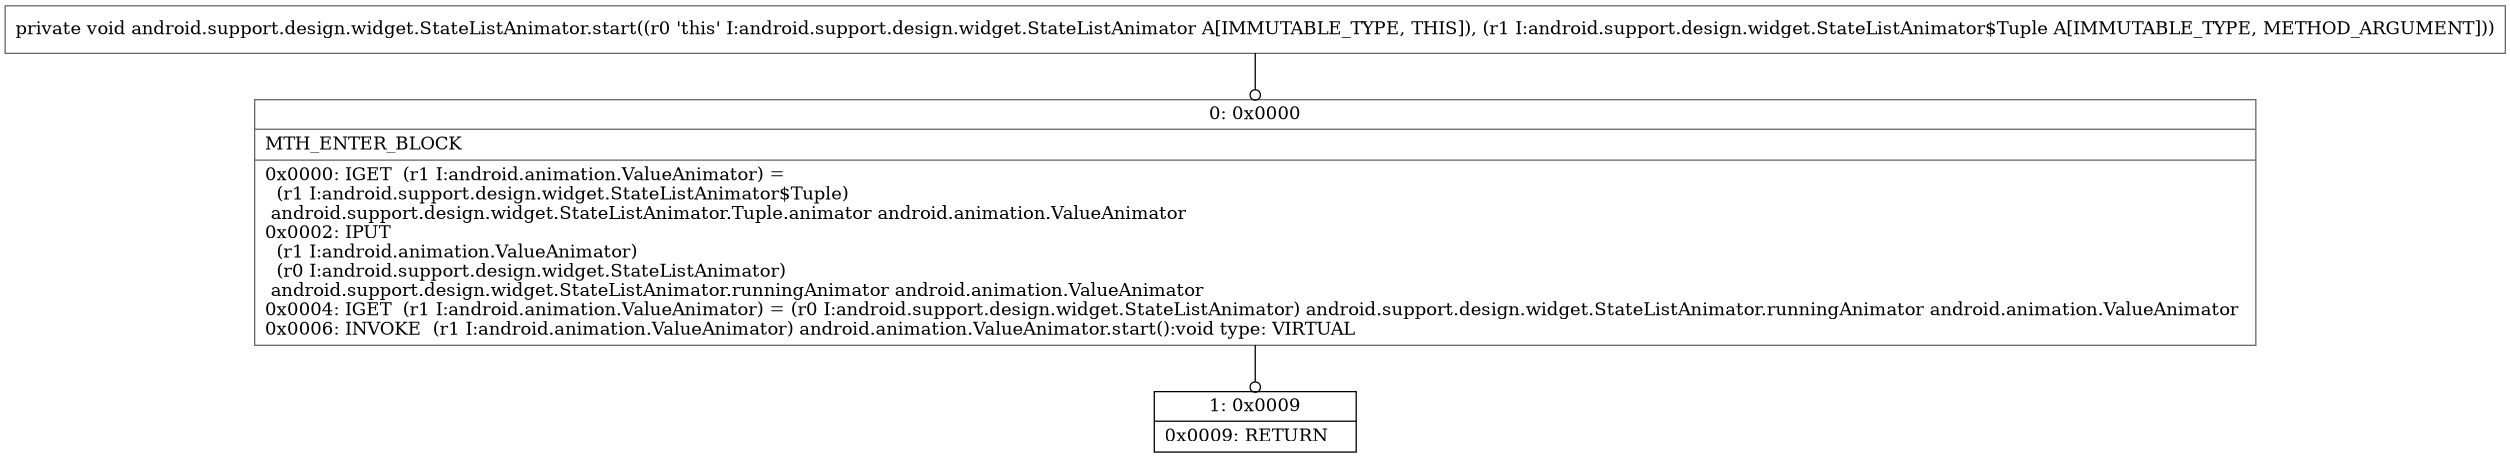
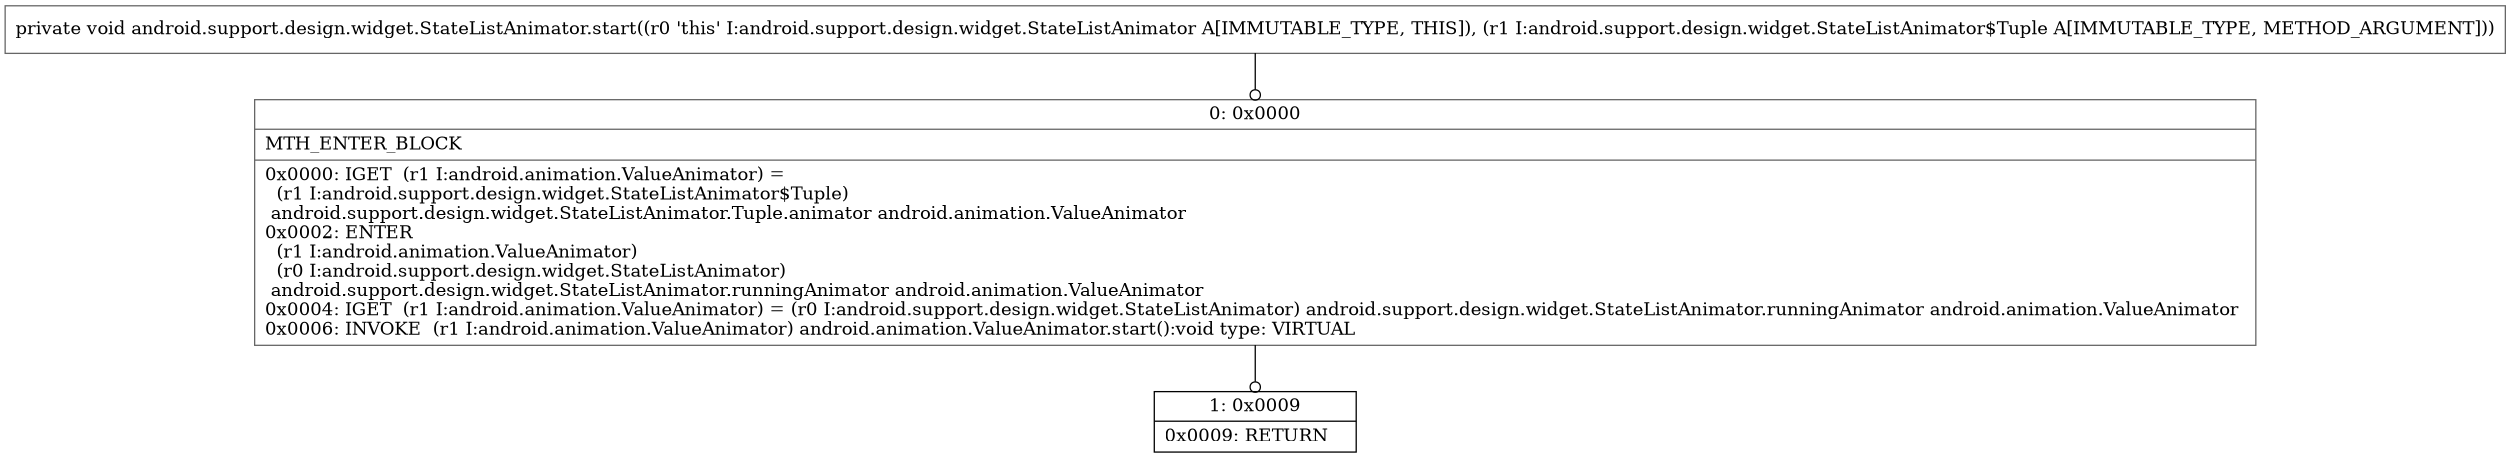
(334, 233) -> (345, 233)
